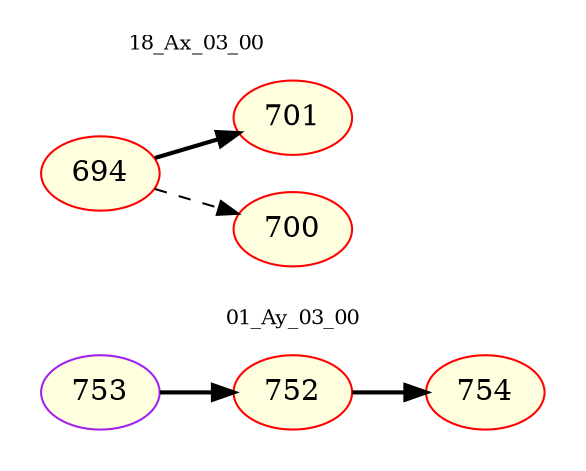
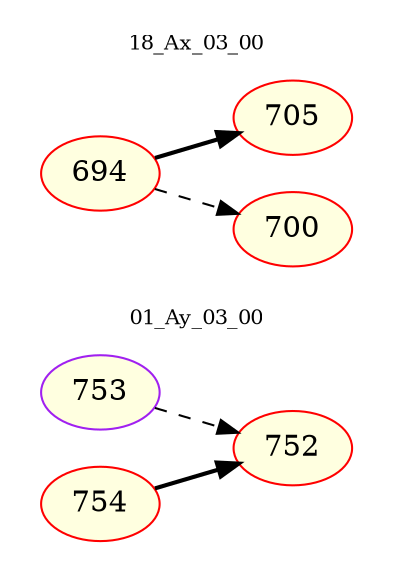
(293, 118) -> (293, 118)
(186, 392) -> (187, 417)
(379, 392) -> (187, 479)
